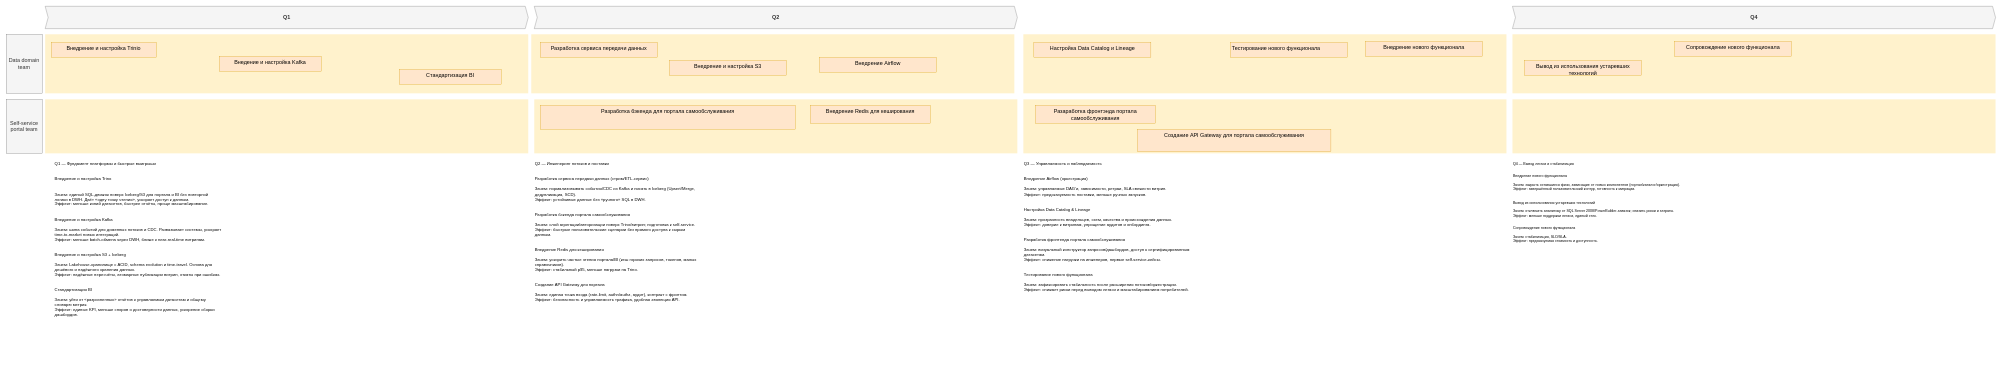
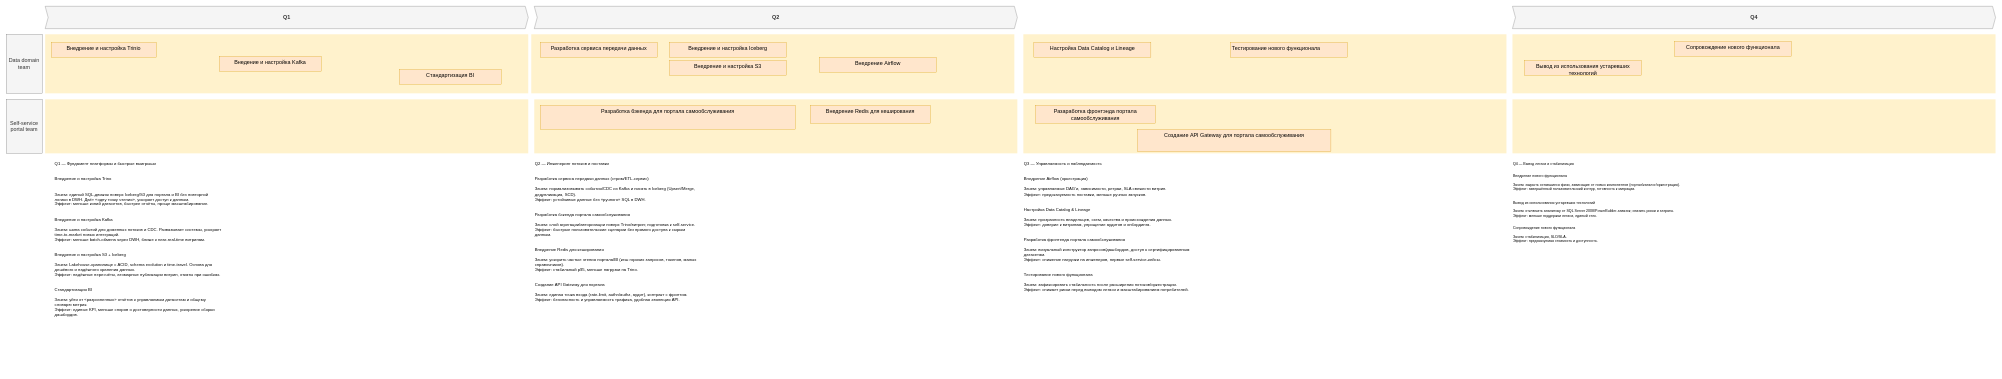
(1424, 49) -> none
none -> (728, 50)
